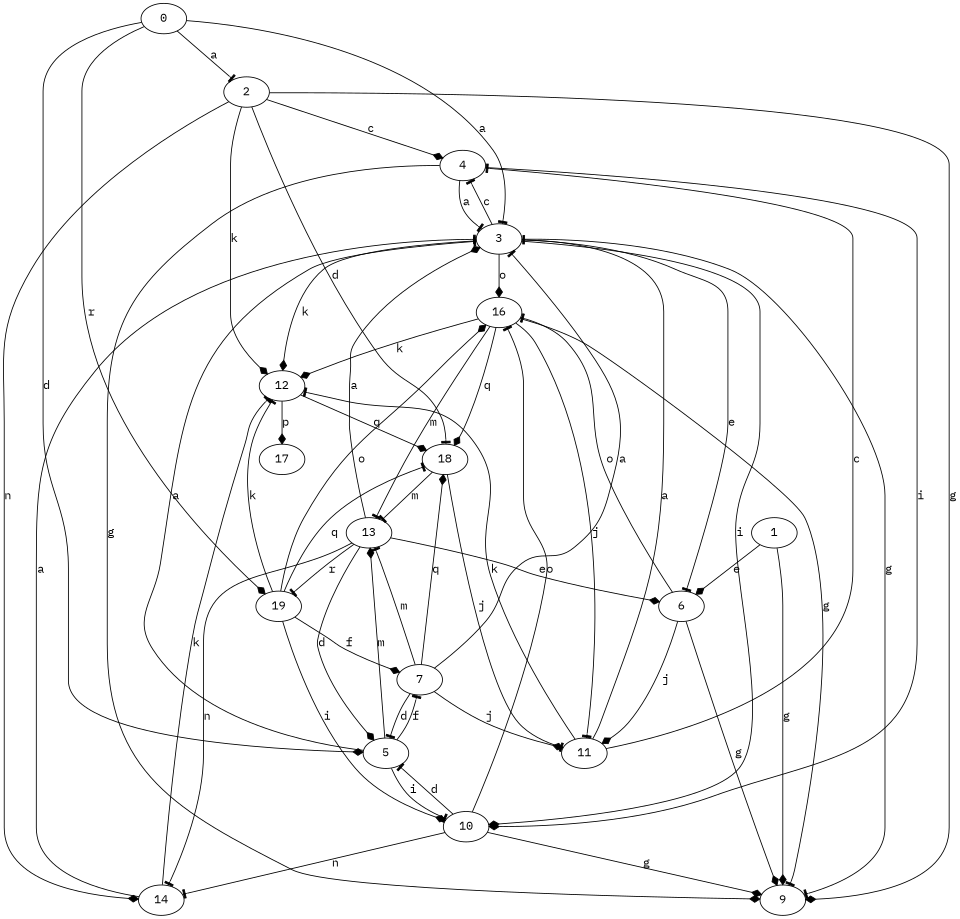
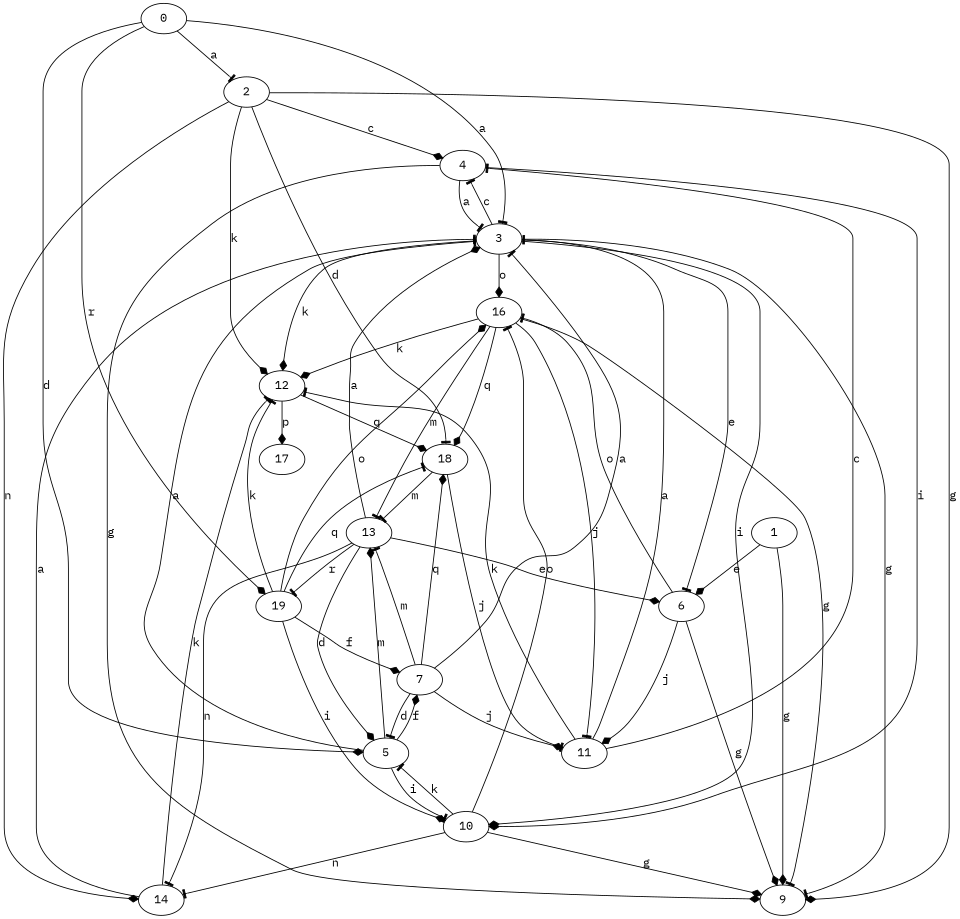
(409, 721) -> (408, 723)
(434, 790) -> (434, 790)
